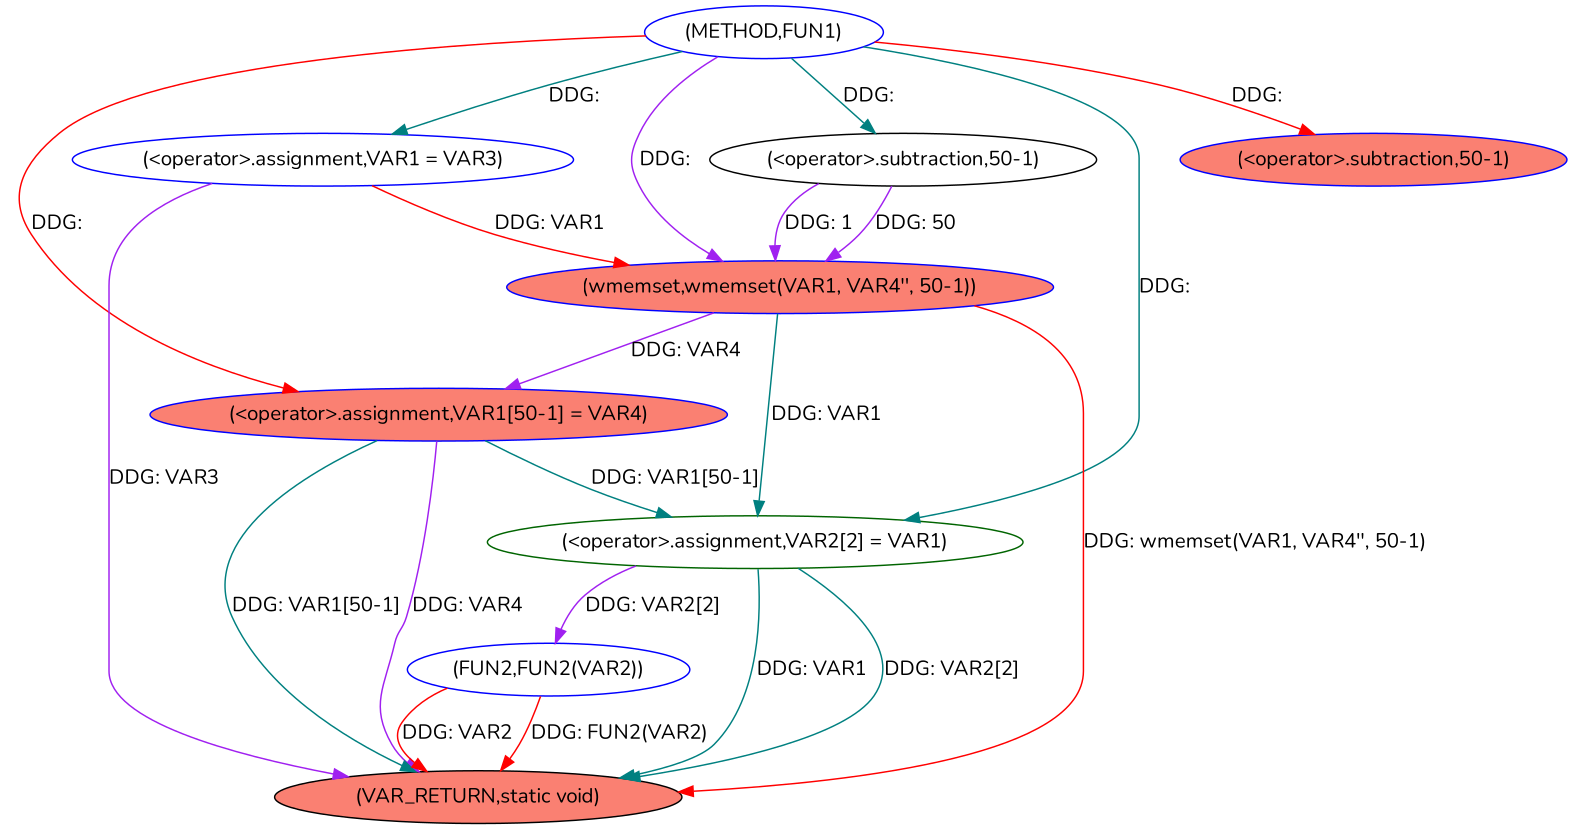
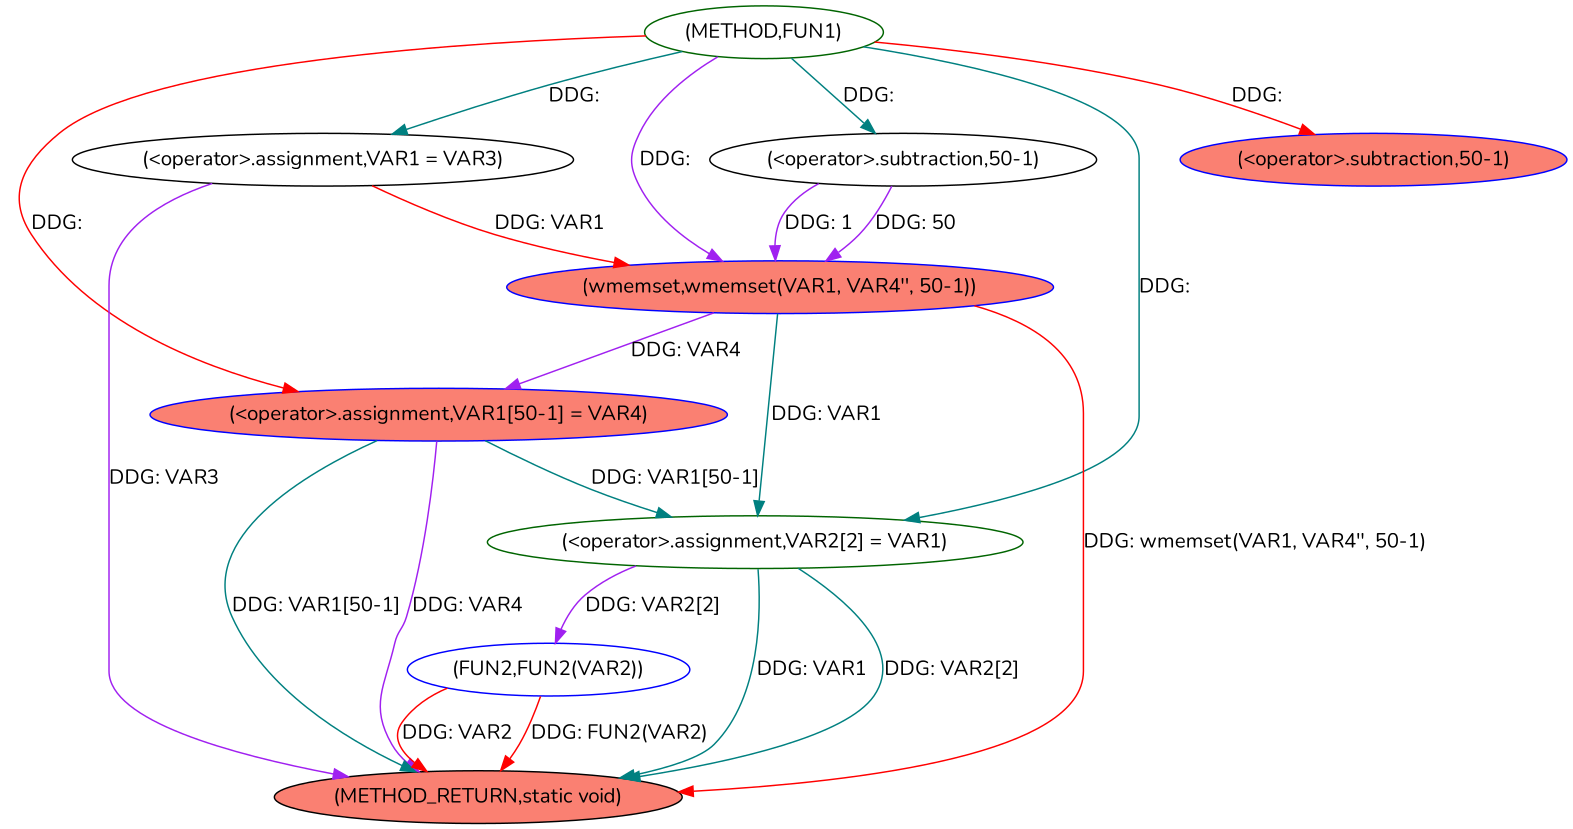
(764, 32) -> (764, 32)
(323, 160) -> (323, 160)
(478, 797) -> (478, 797)
